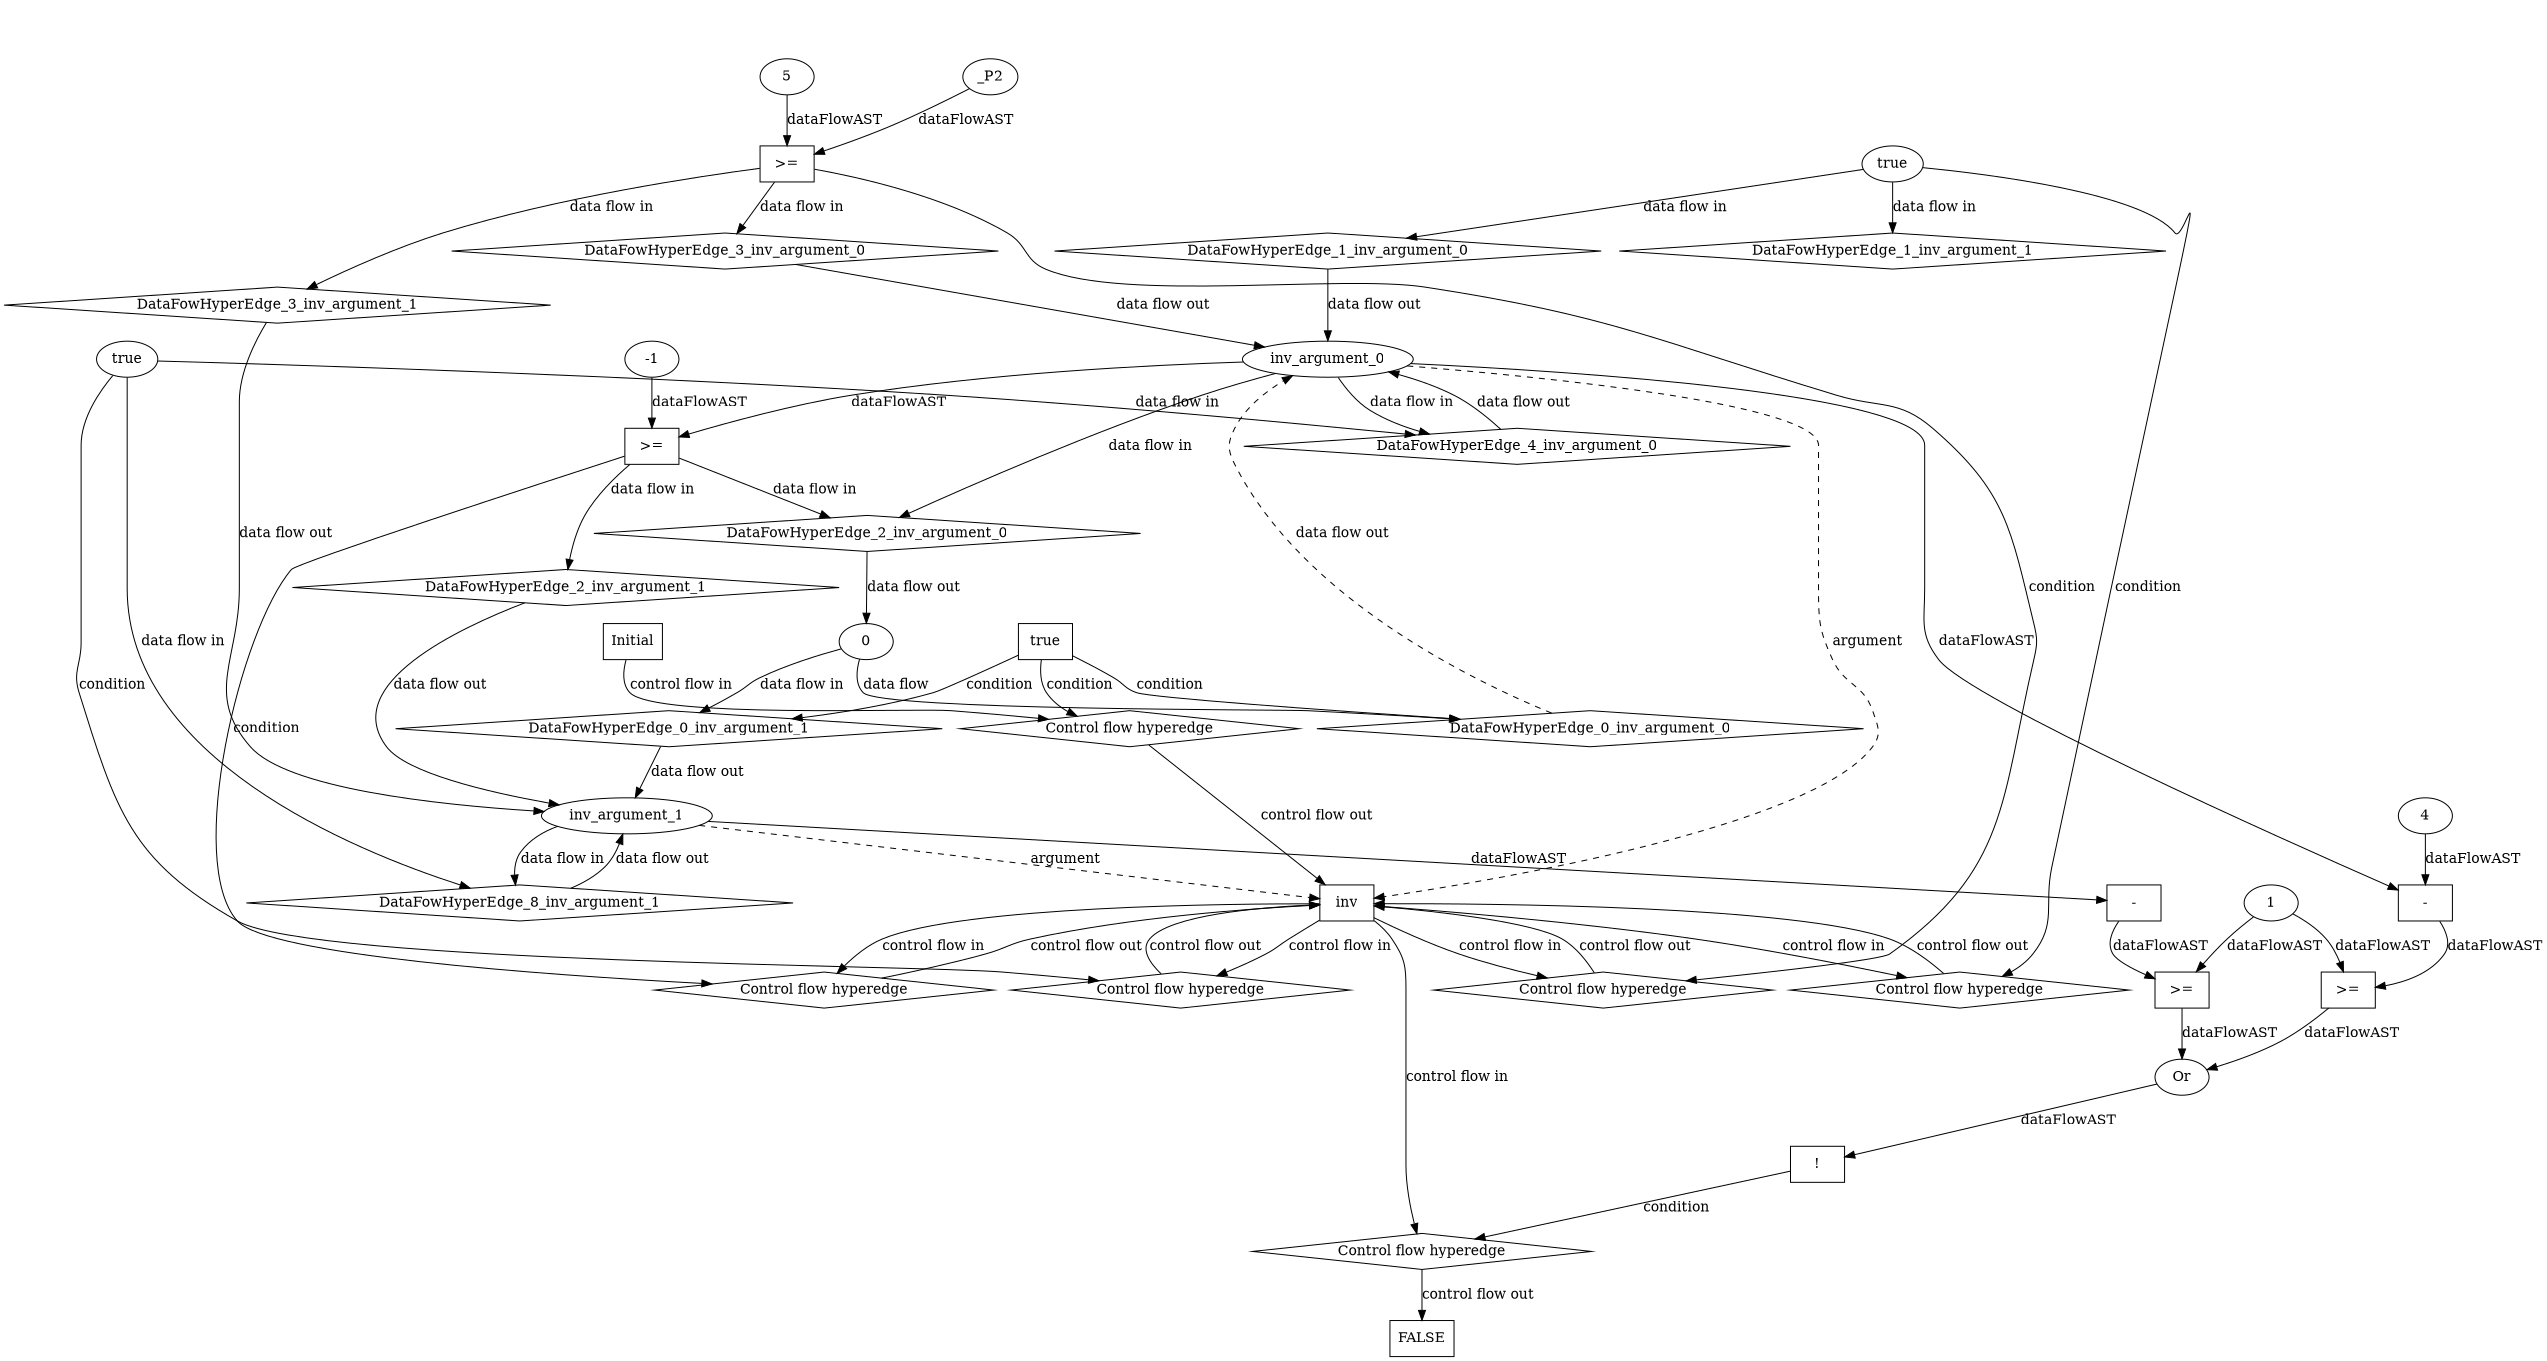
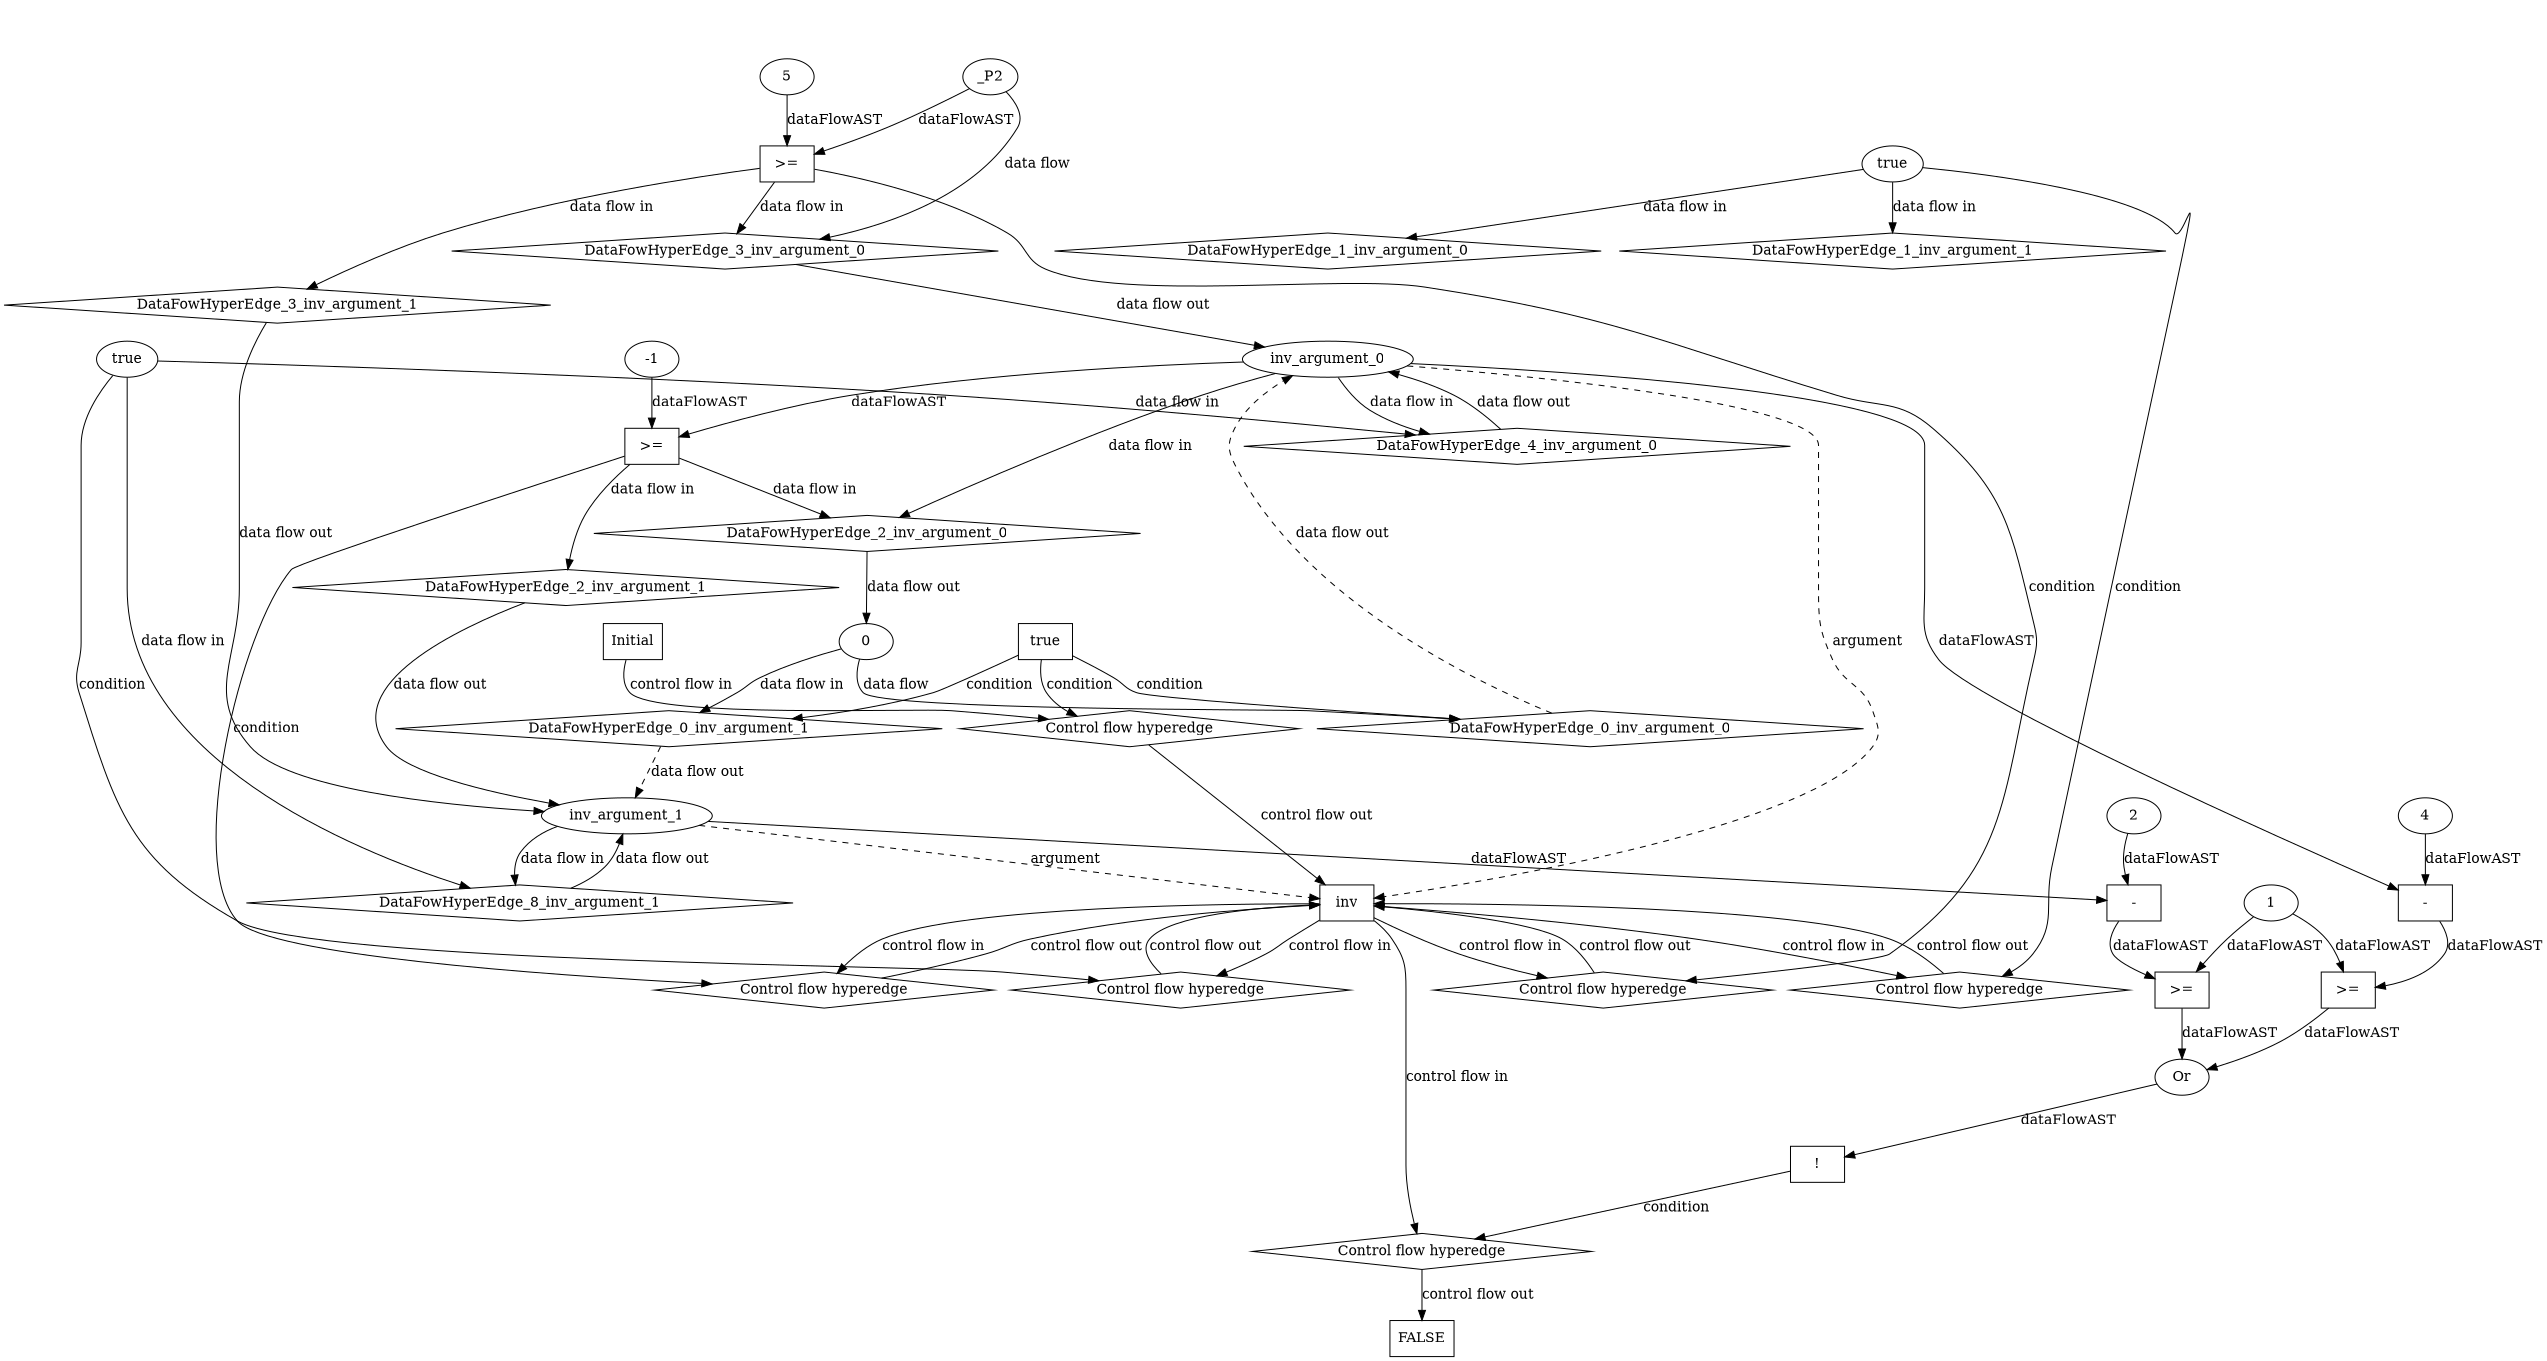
none -> (953, 190)
(1328, 300) -> none
(650, 768) -> (650, 768)
none -> (2134, 816)
